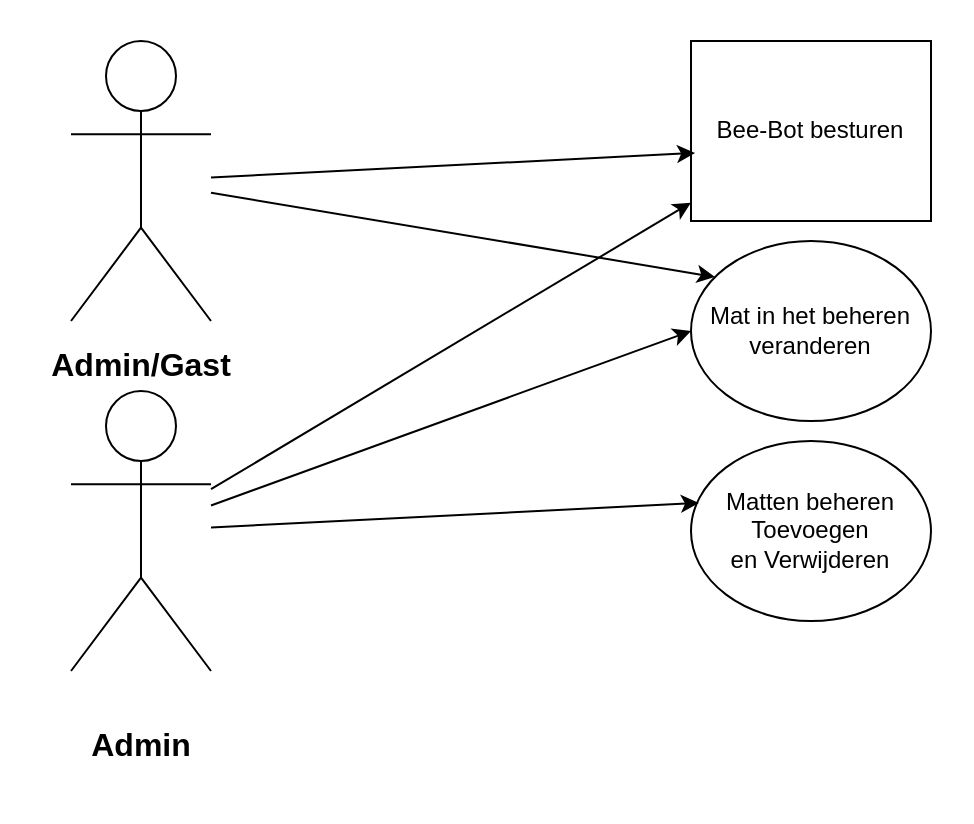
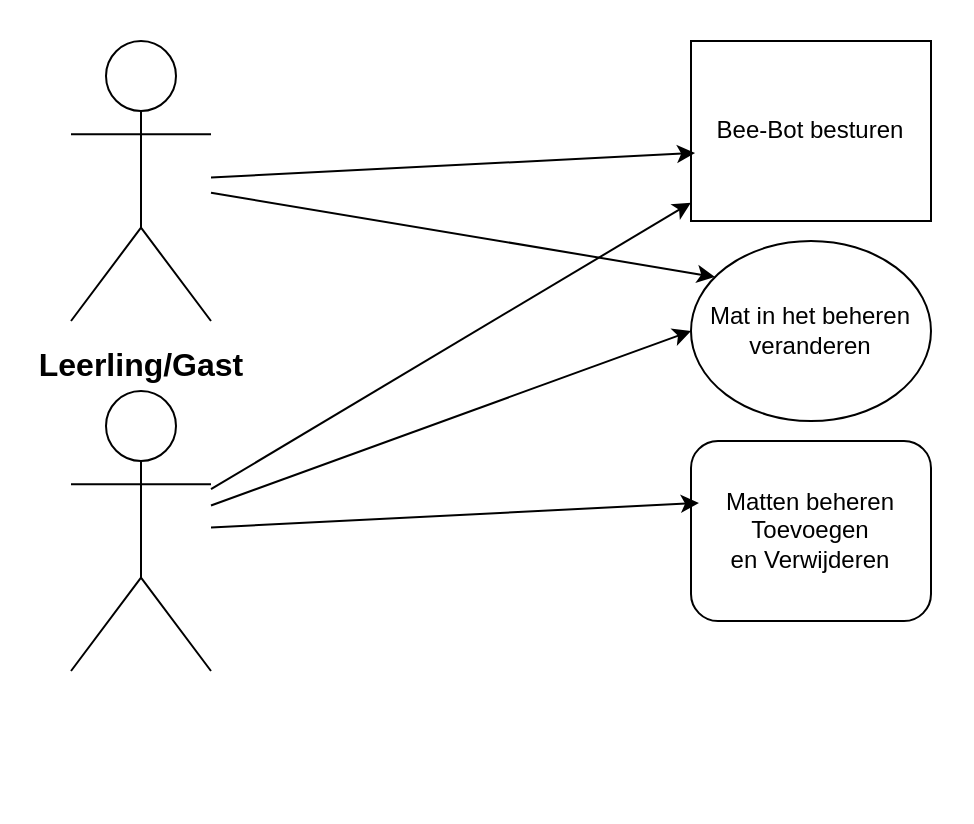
(142, 361) -> (142, 361)
(811, 531) -> (811, 531)
(141, 741) -> none
